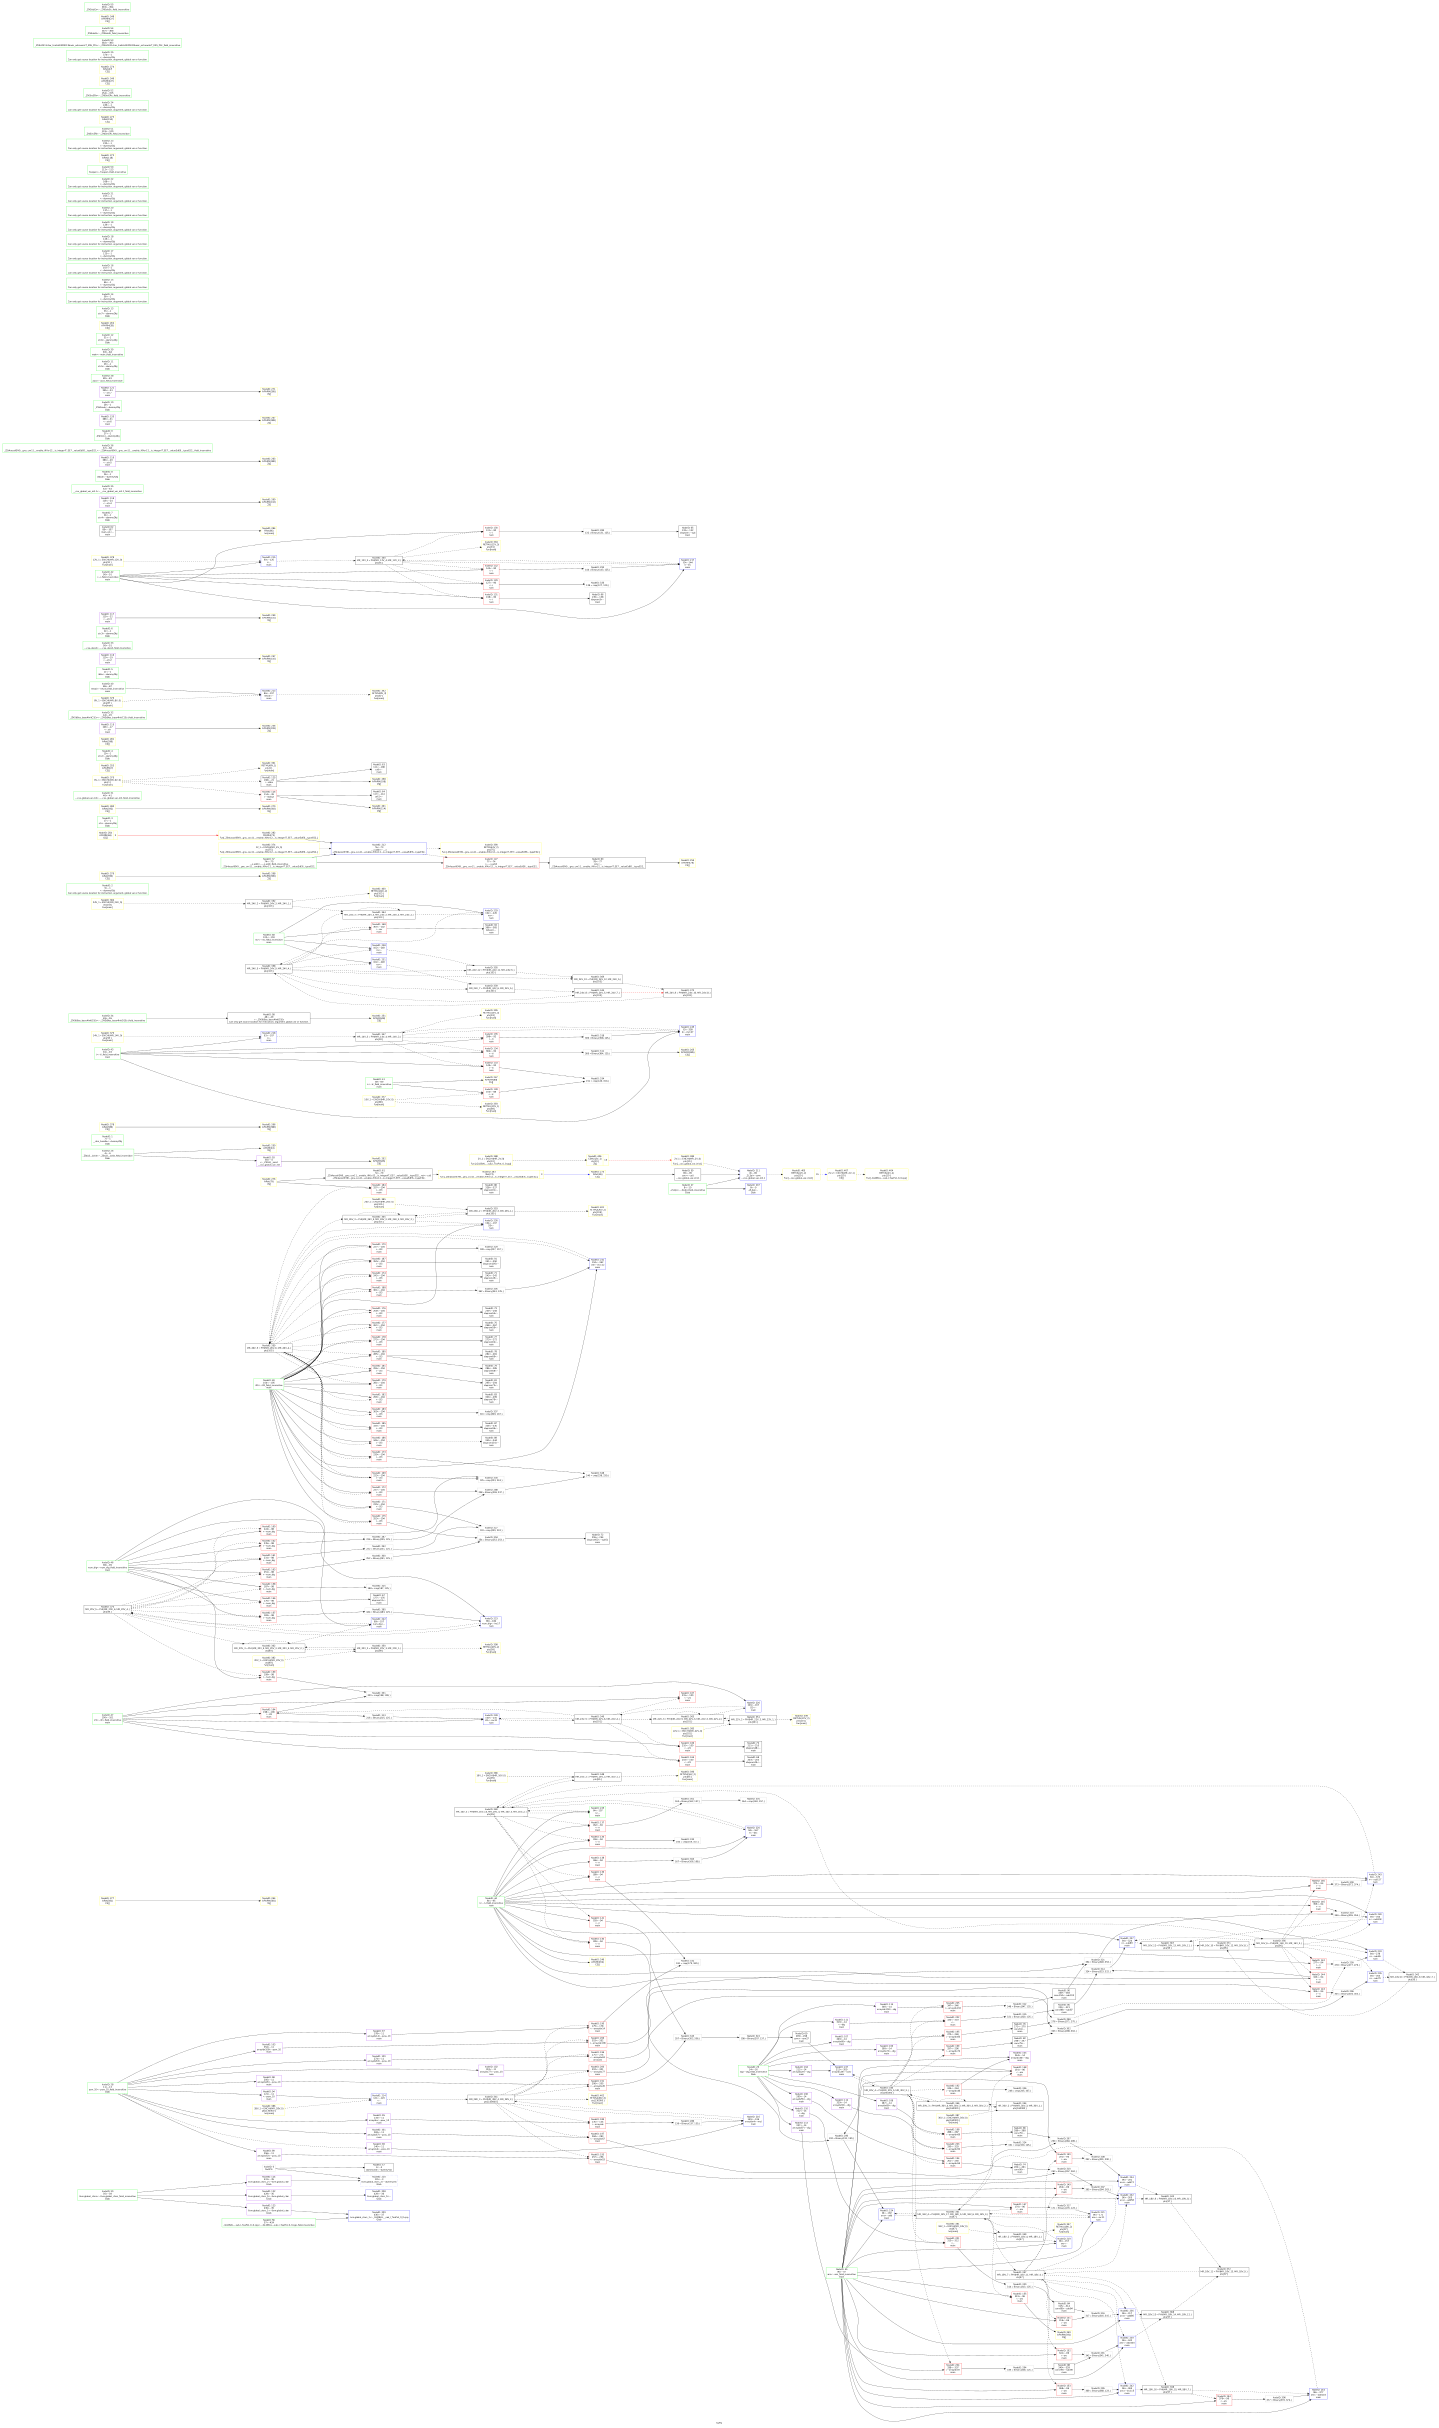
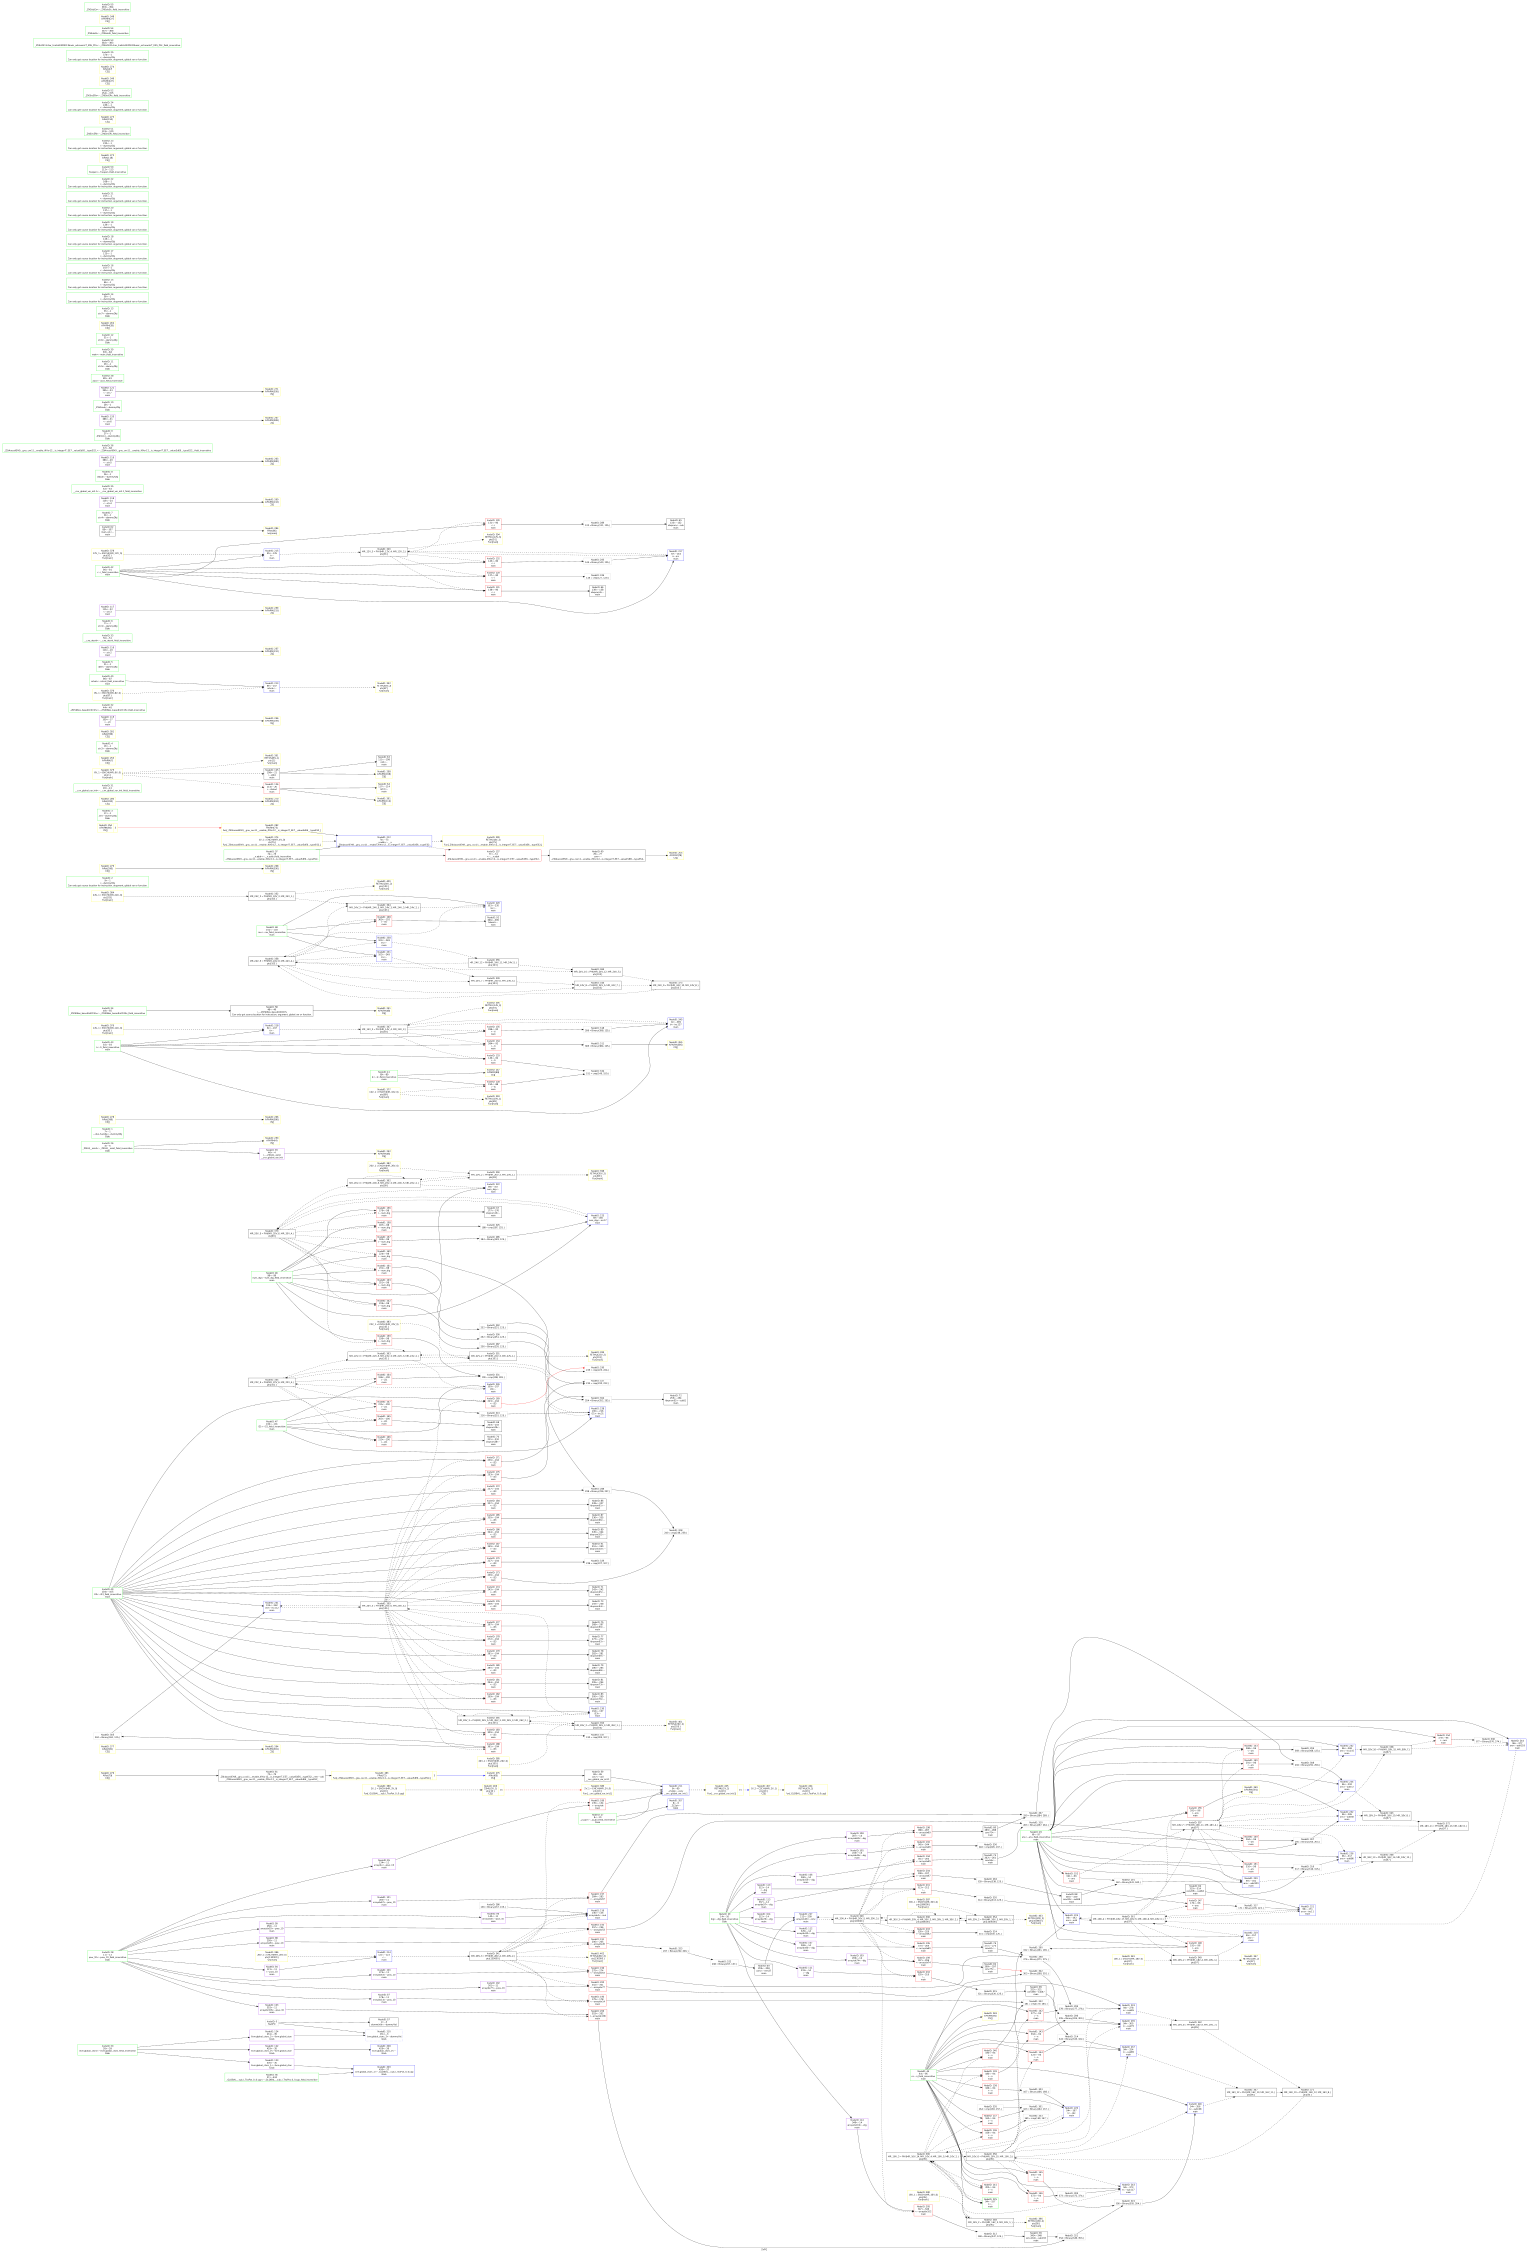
(379, 795) -> (384, 788)
(378, 971) -> (383, 964)
(641, 993) -> (636, 985)
(323, 1185) -> (297, 1528)
(434, 1355) -> (544, 1655)
(433, 1442) -> (544, 1533)
(432, 1478) -> (544, 1395)
(320, 1715) -> (435, 1410)
(720, 1800) -> (1012, 2108)
none -> (1036, 1919)
(651, 1966) -> none
(1218, 2003) -> (1060, 1980)
none -> (1009, 2023)
(1039, 2037) -> (1009, 1970)
(598, 2060) -> (598, 1975)
(984, 2070) -> (888, 1850)
(639, 2123) -> (633, 1799)
(238, 2137) -> (298, 1916)
(1048, 2314) -> (1131, 1852)
